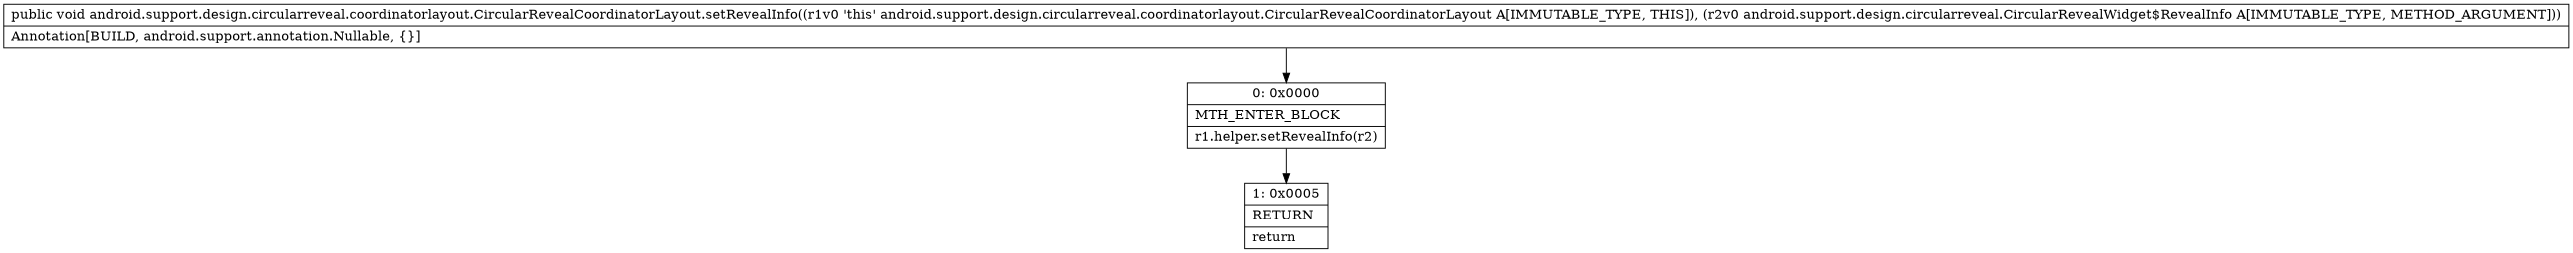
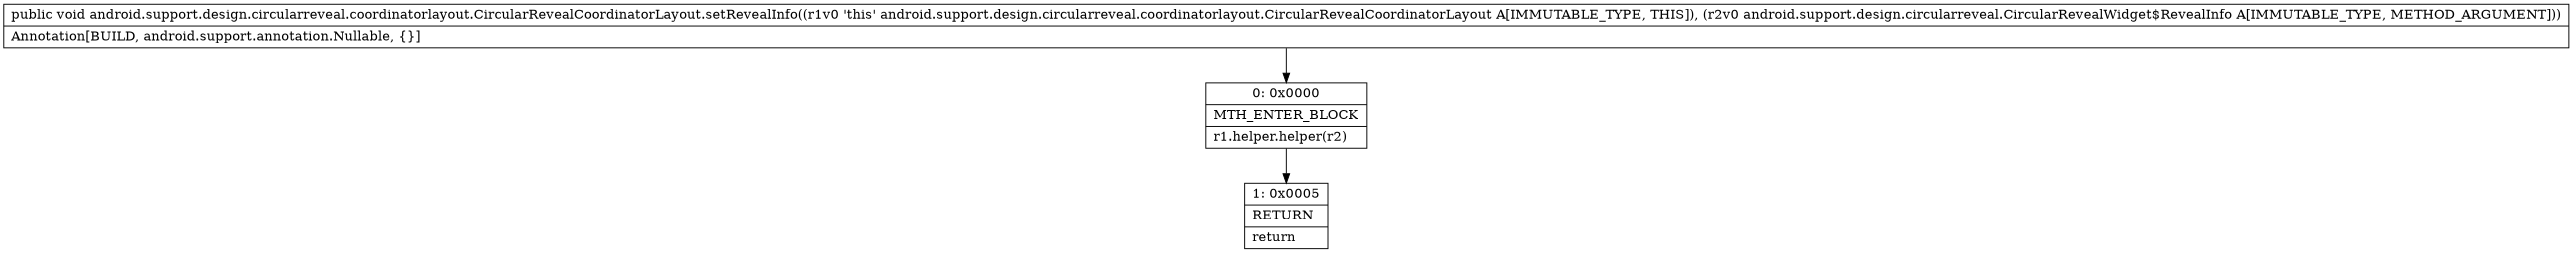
(1286, 137) -> (1281, 137)
